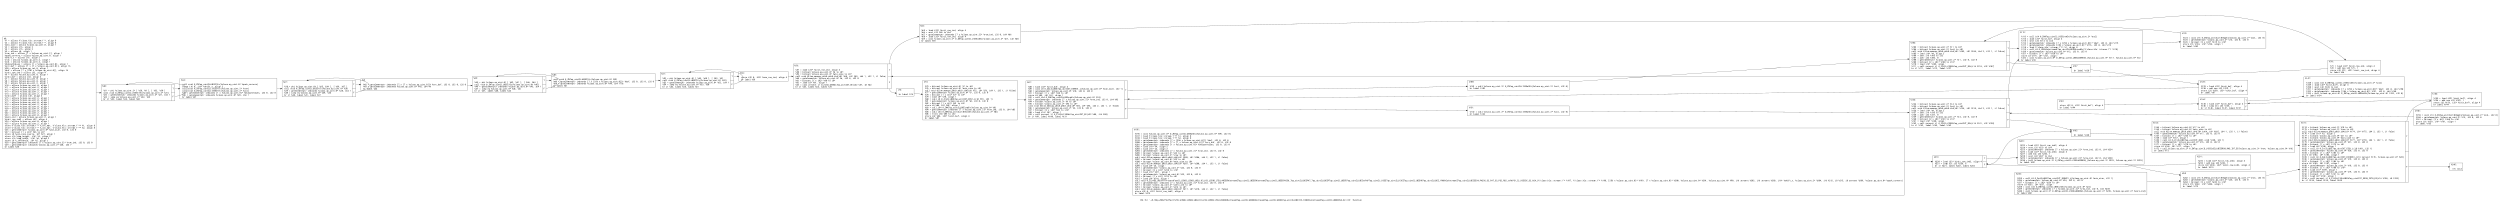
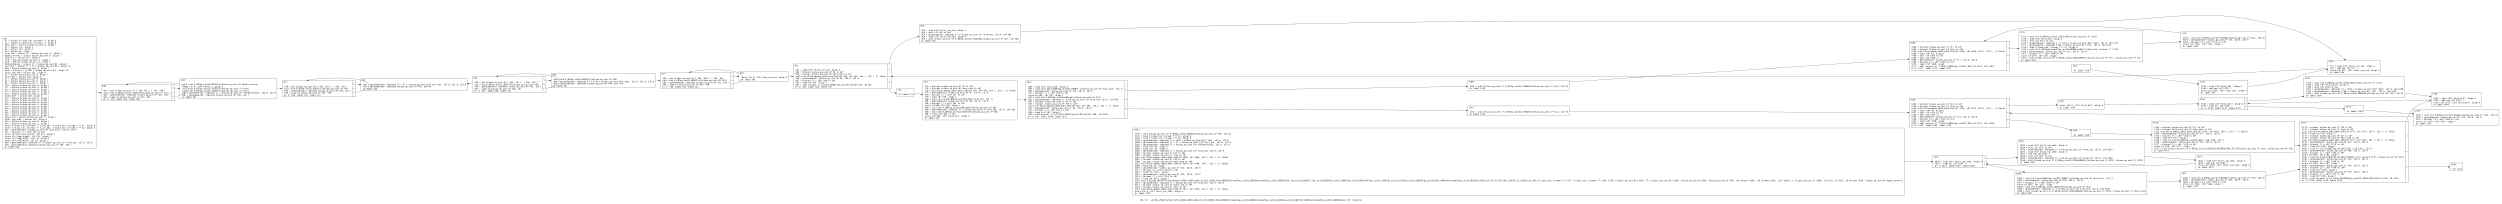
(2040, 65) -> none
(26, 68) -> (26, 68)
(2010, 78) -> (2033, 105)
(469, 86) -> (471, 84)
(1664, 94) -> (2288, 80)
none -> (2417, 95)
none -> (2354, 109)
(2022, 136) -> (2005, 168)
(2152, 170) -> (2169, 158)
